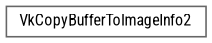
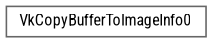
(106, 22) -> (106, 22)
